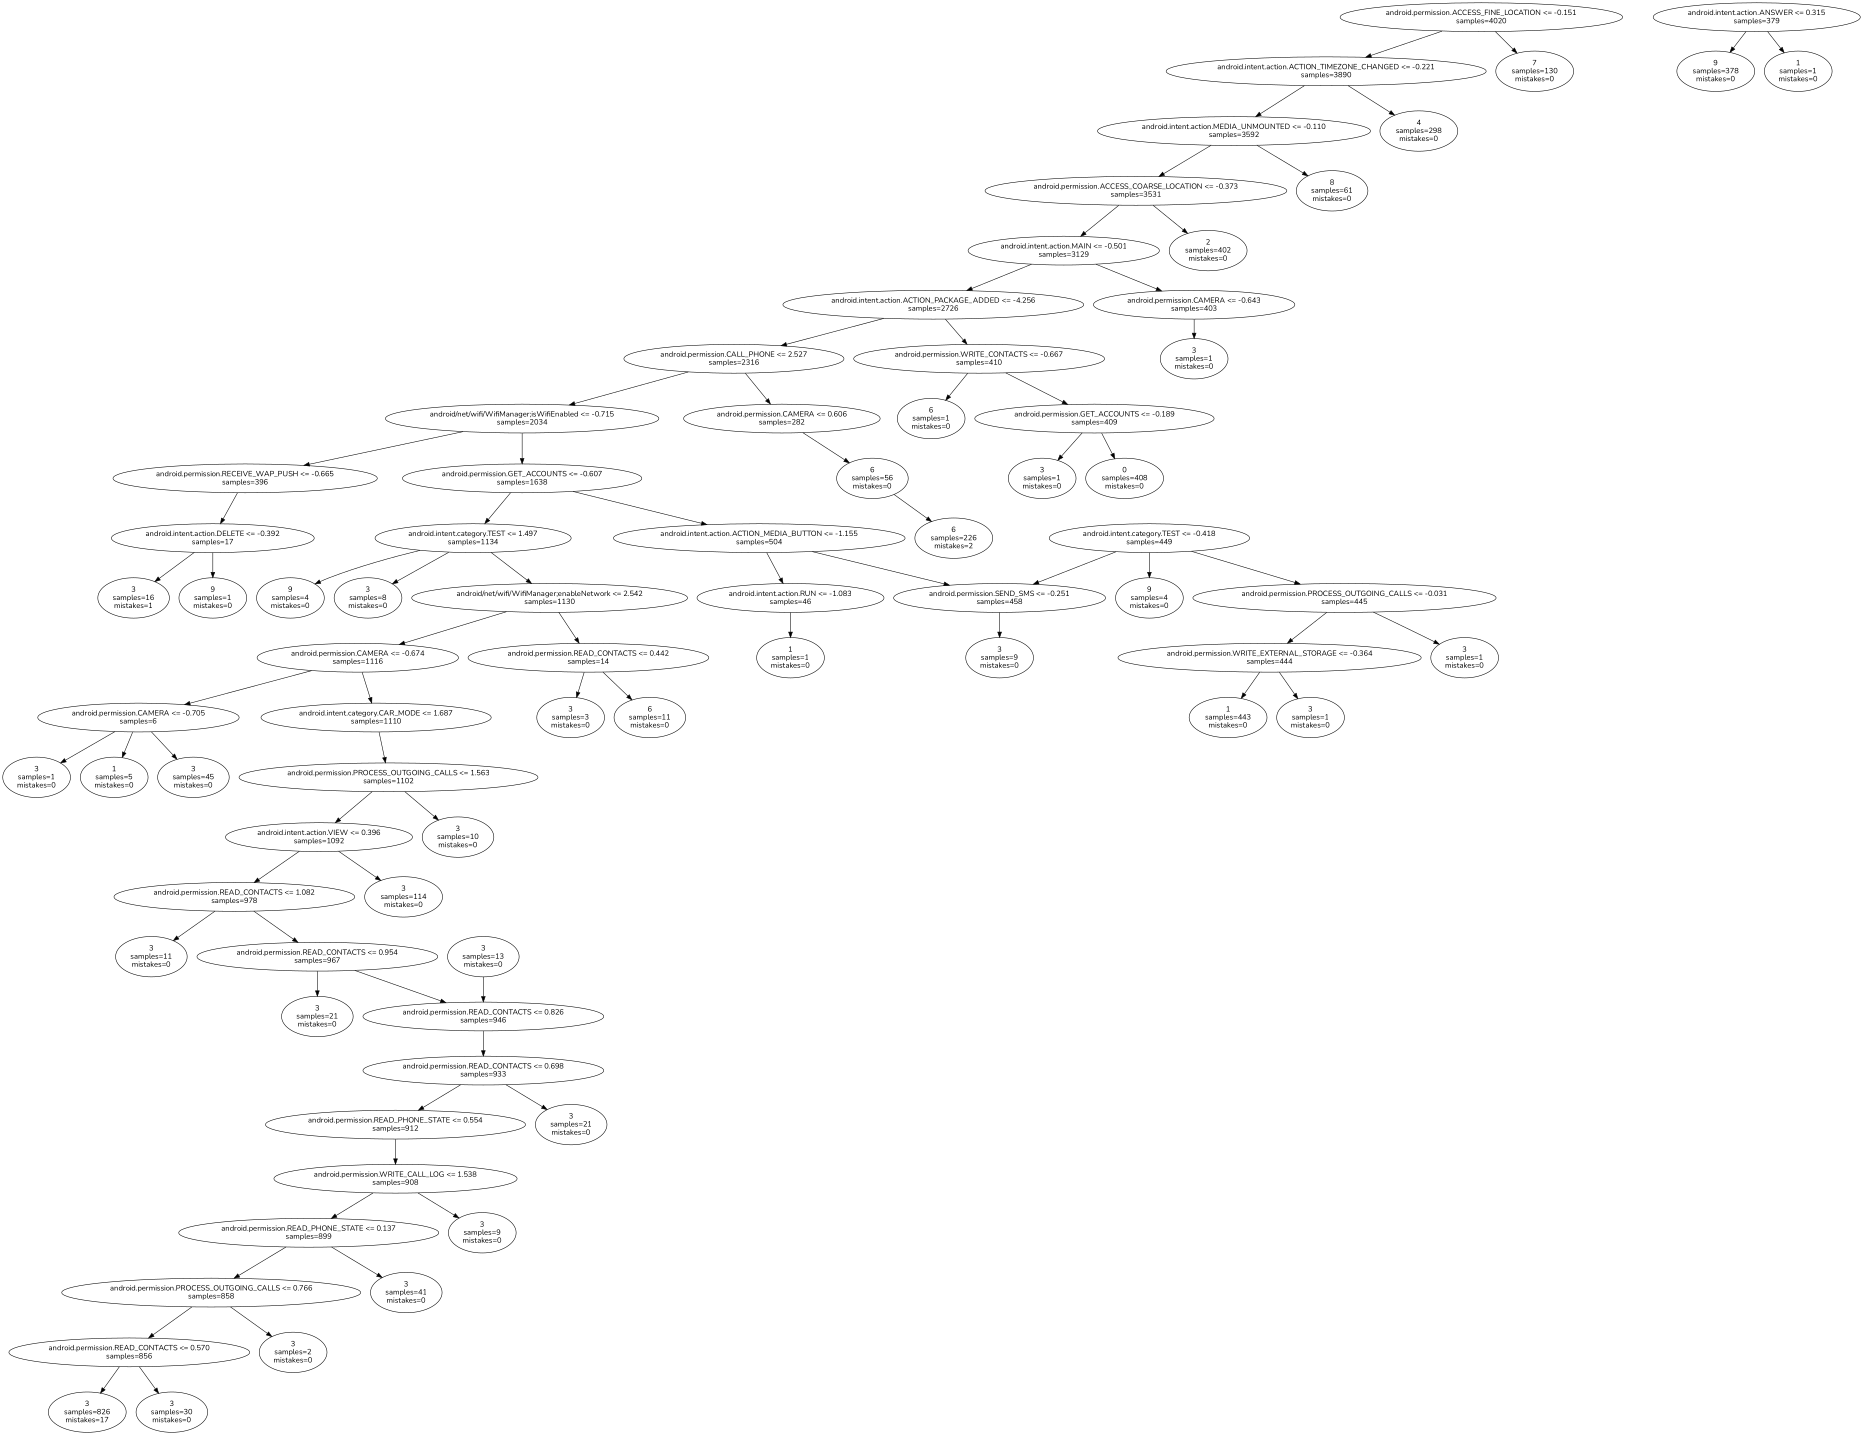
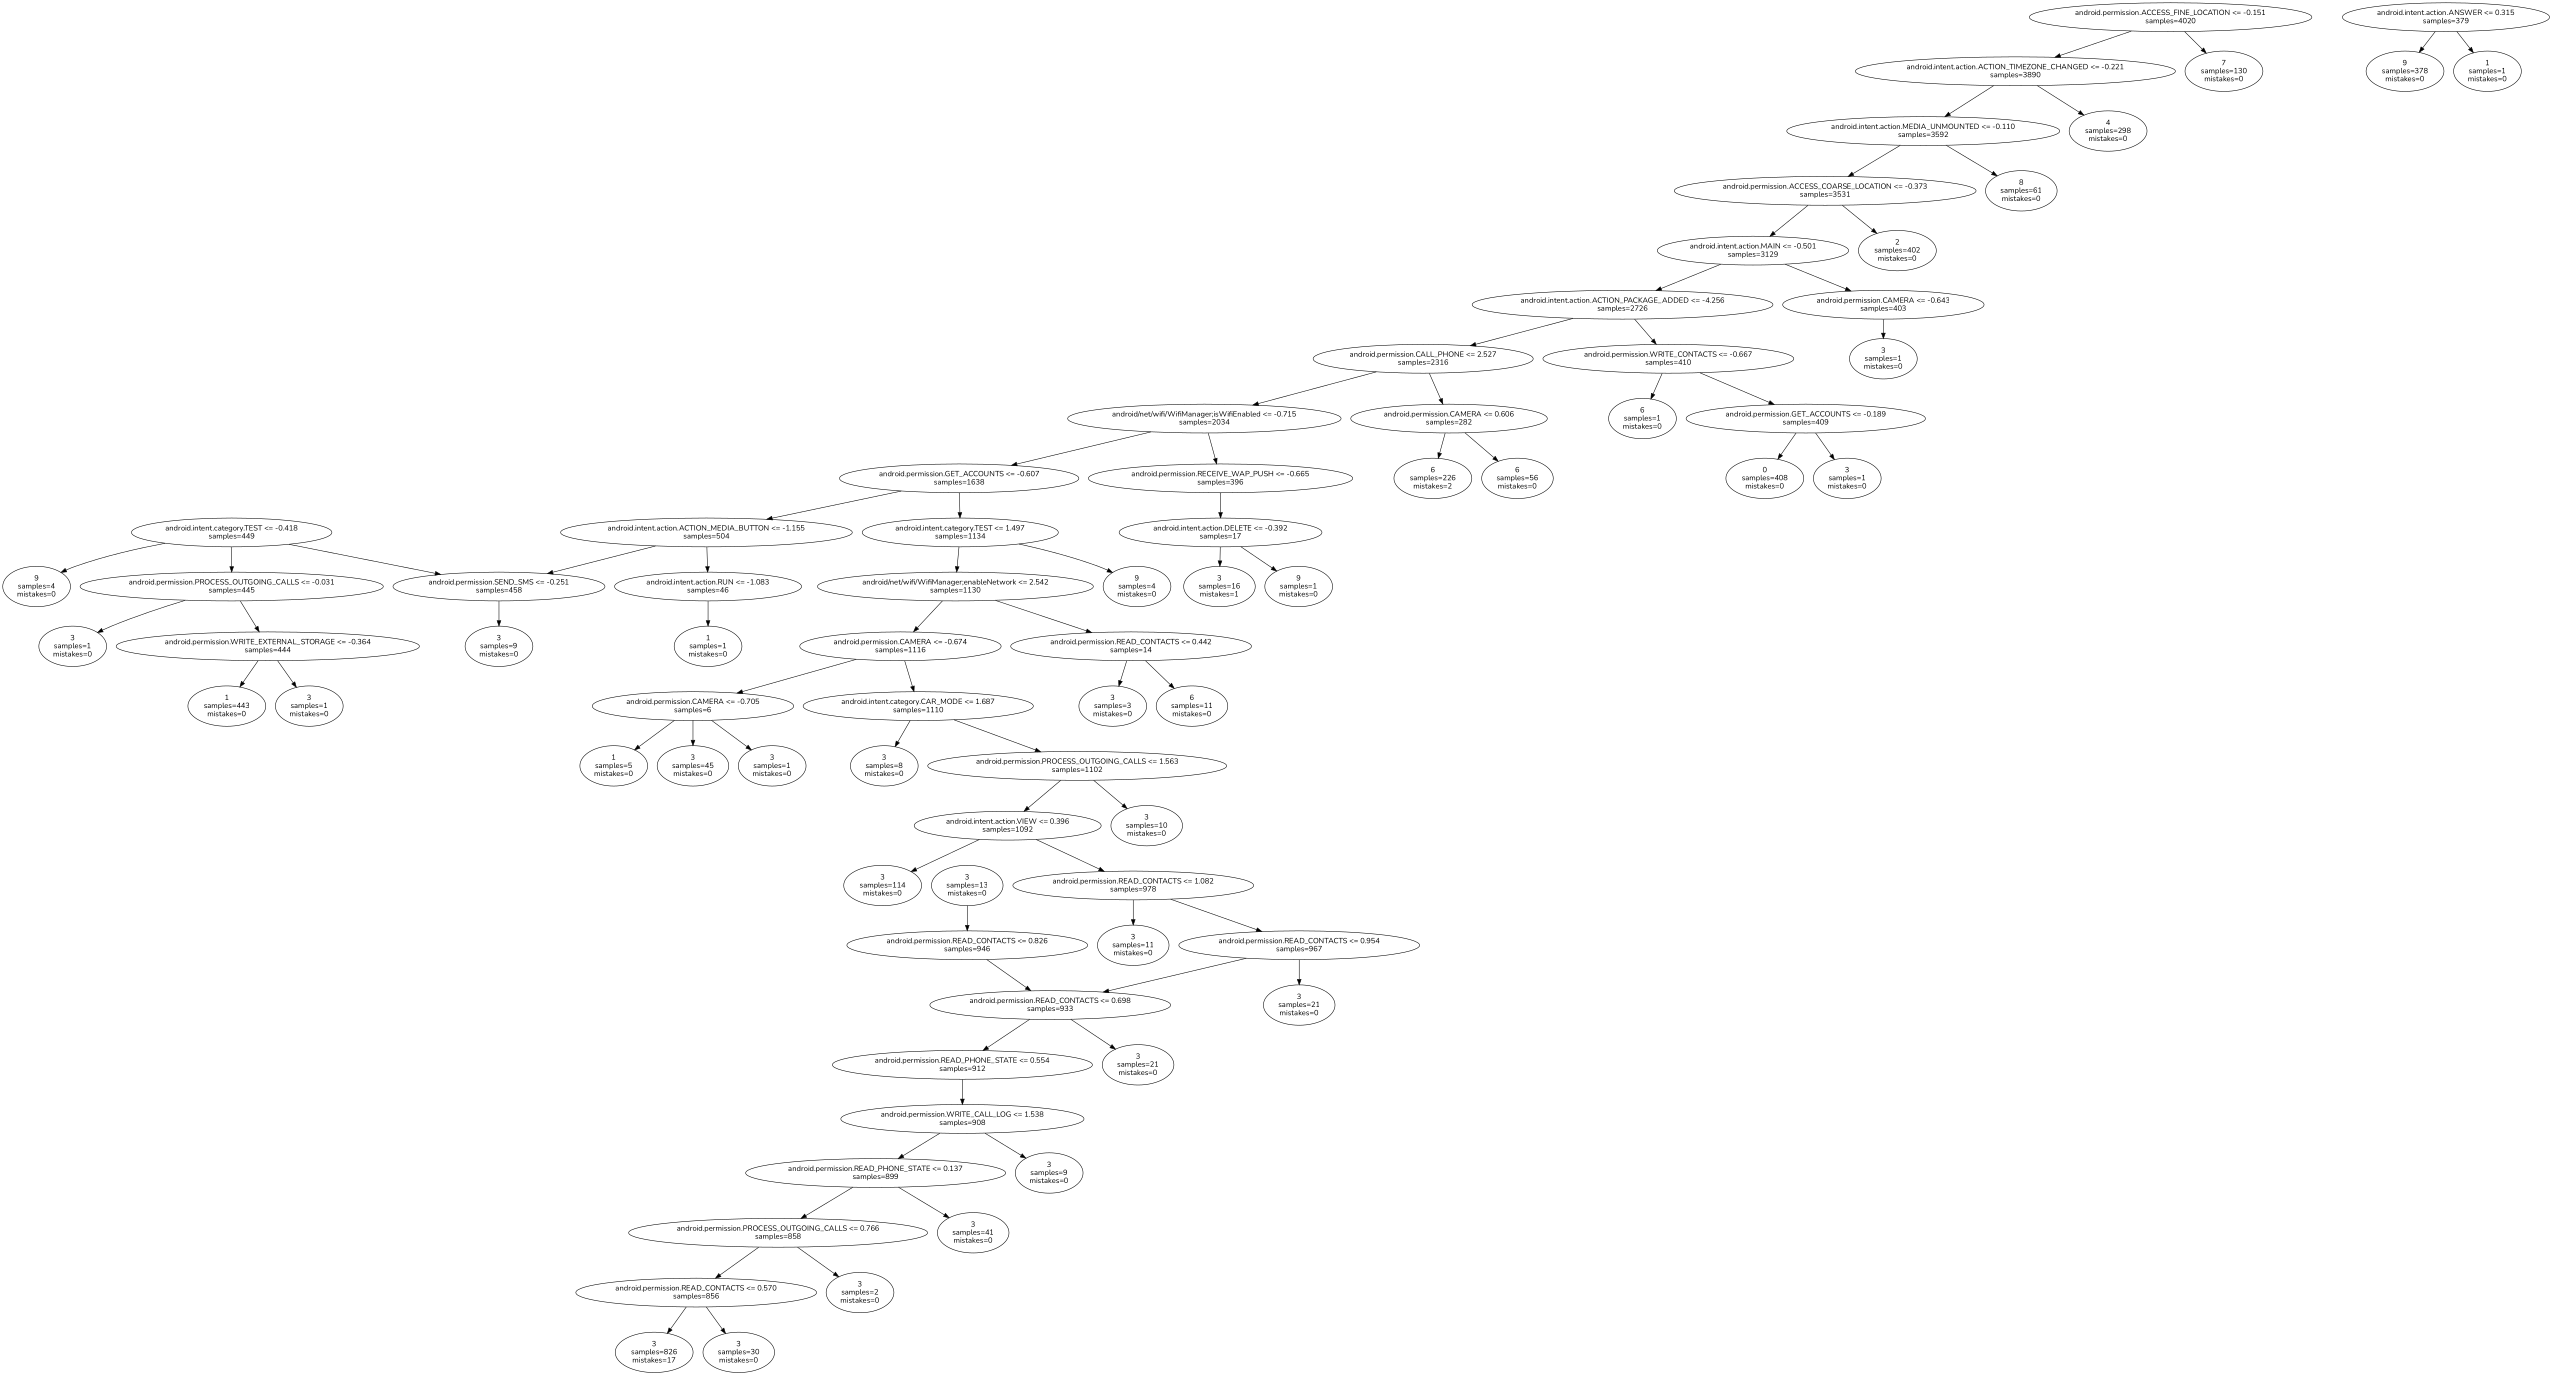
(911, 506) -> (1442, 443)
(423, 567) -> (904, 731)
(398, 986) -> (1177, 974)
